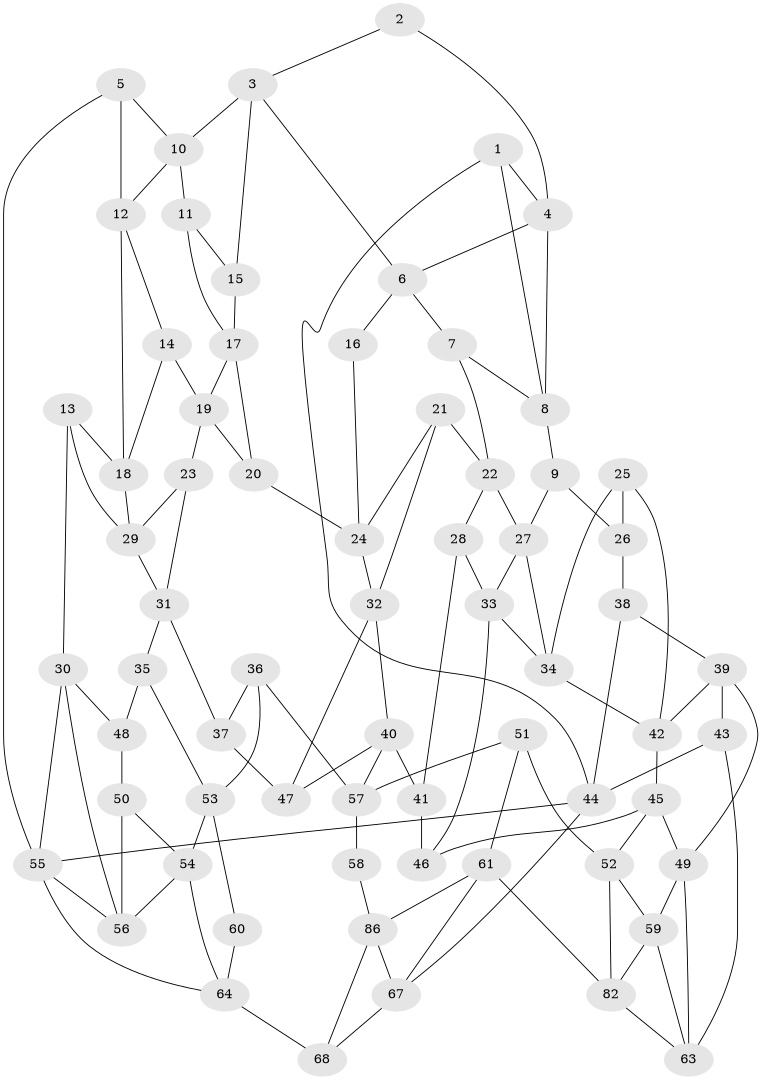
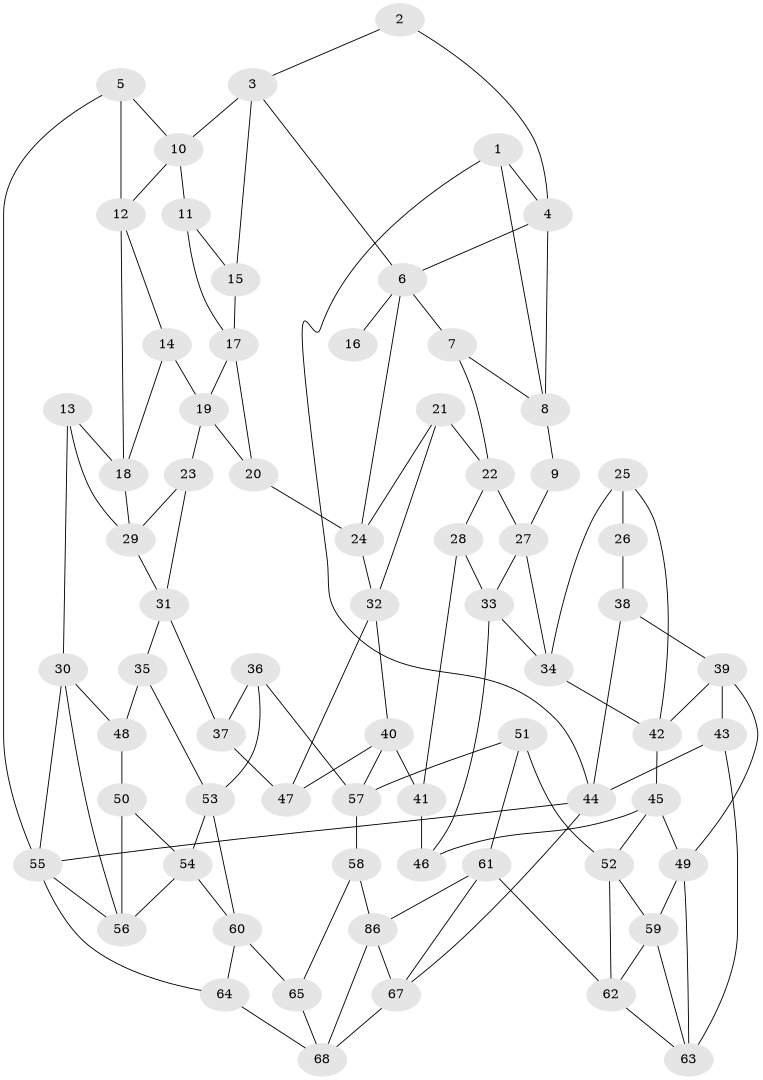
(356, 442) -> (381, 410)
(589, 507) -> none
(201, 931) -> (213, 897)
none -> (297, 995)
(611, 995) -> (611, 995)
